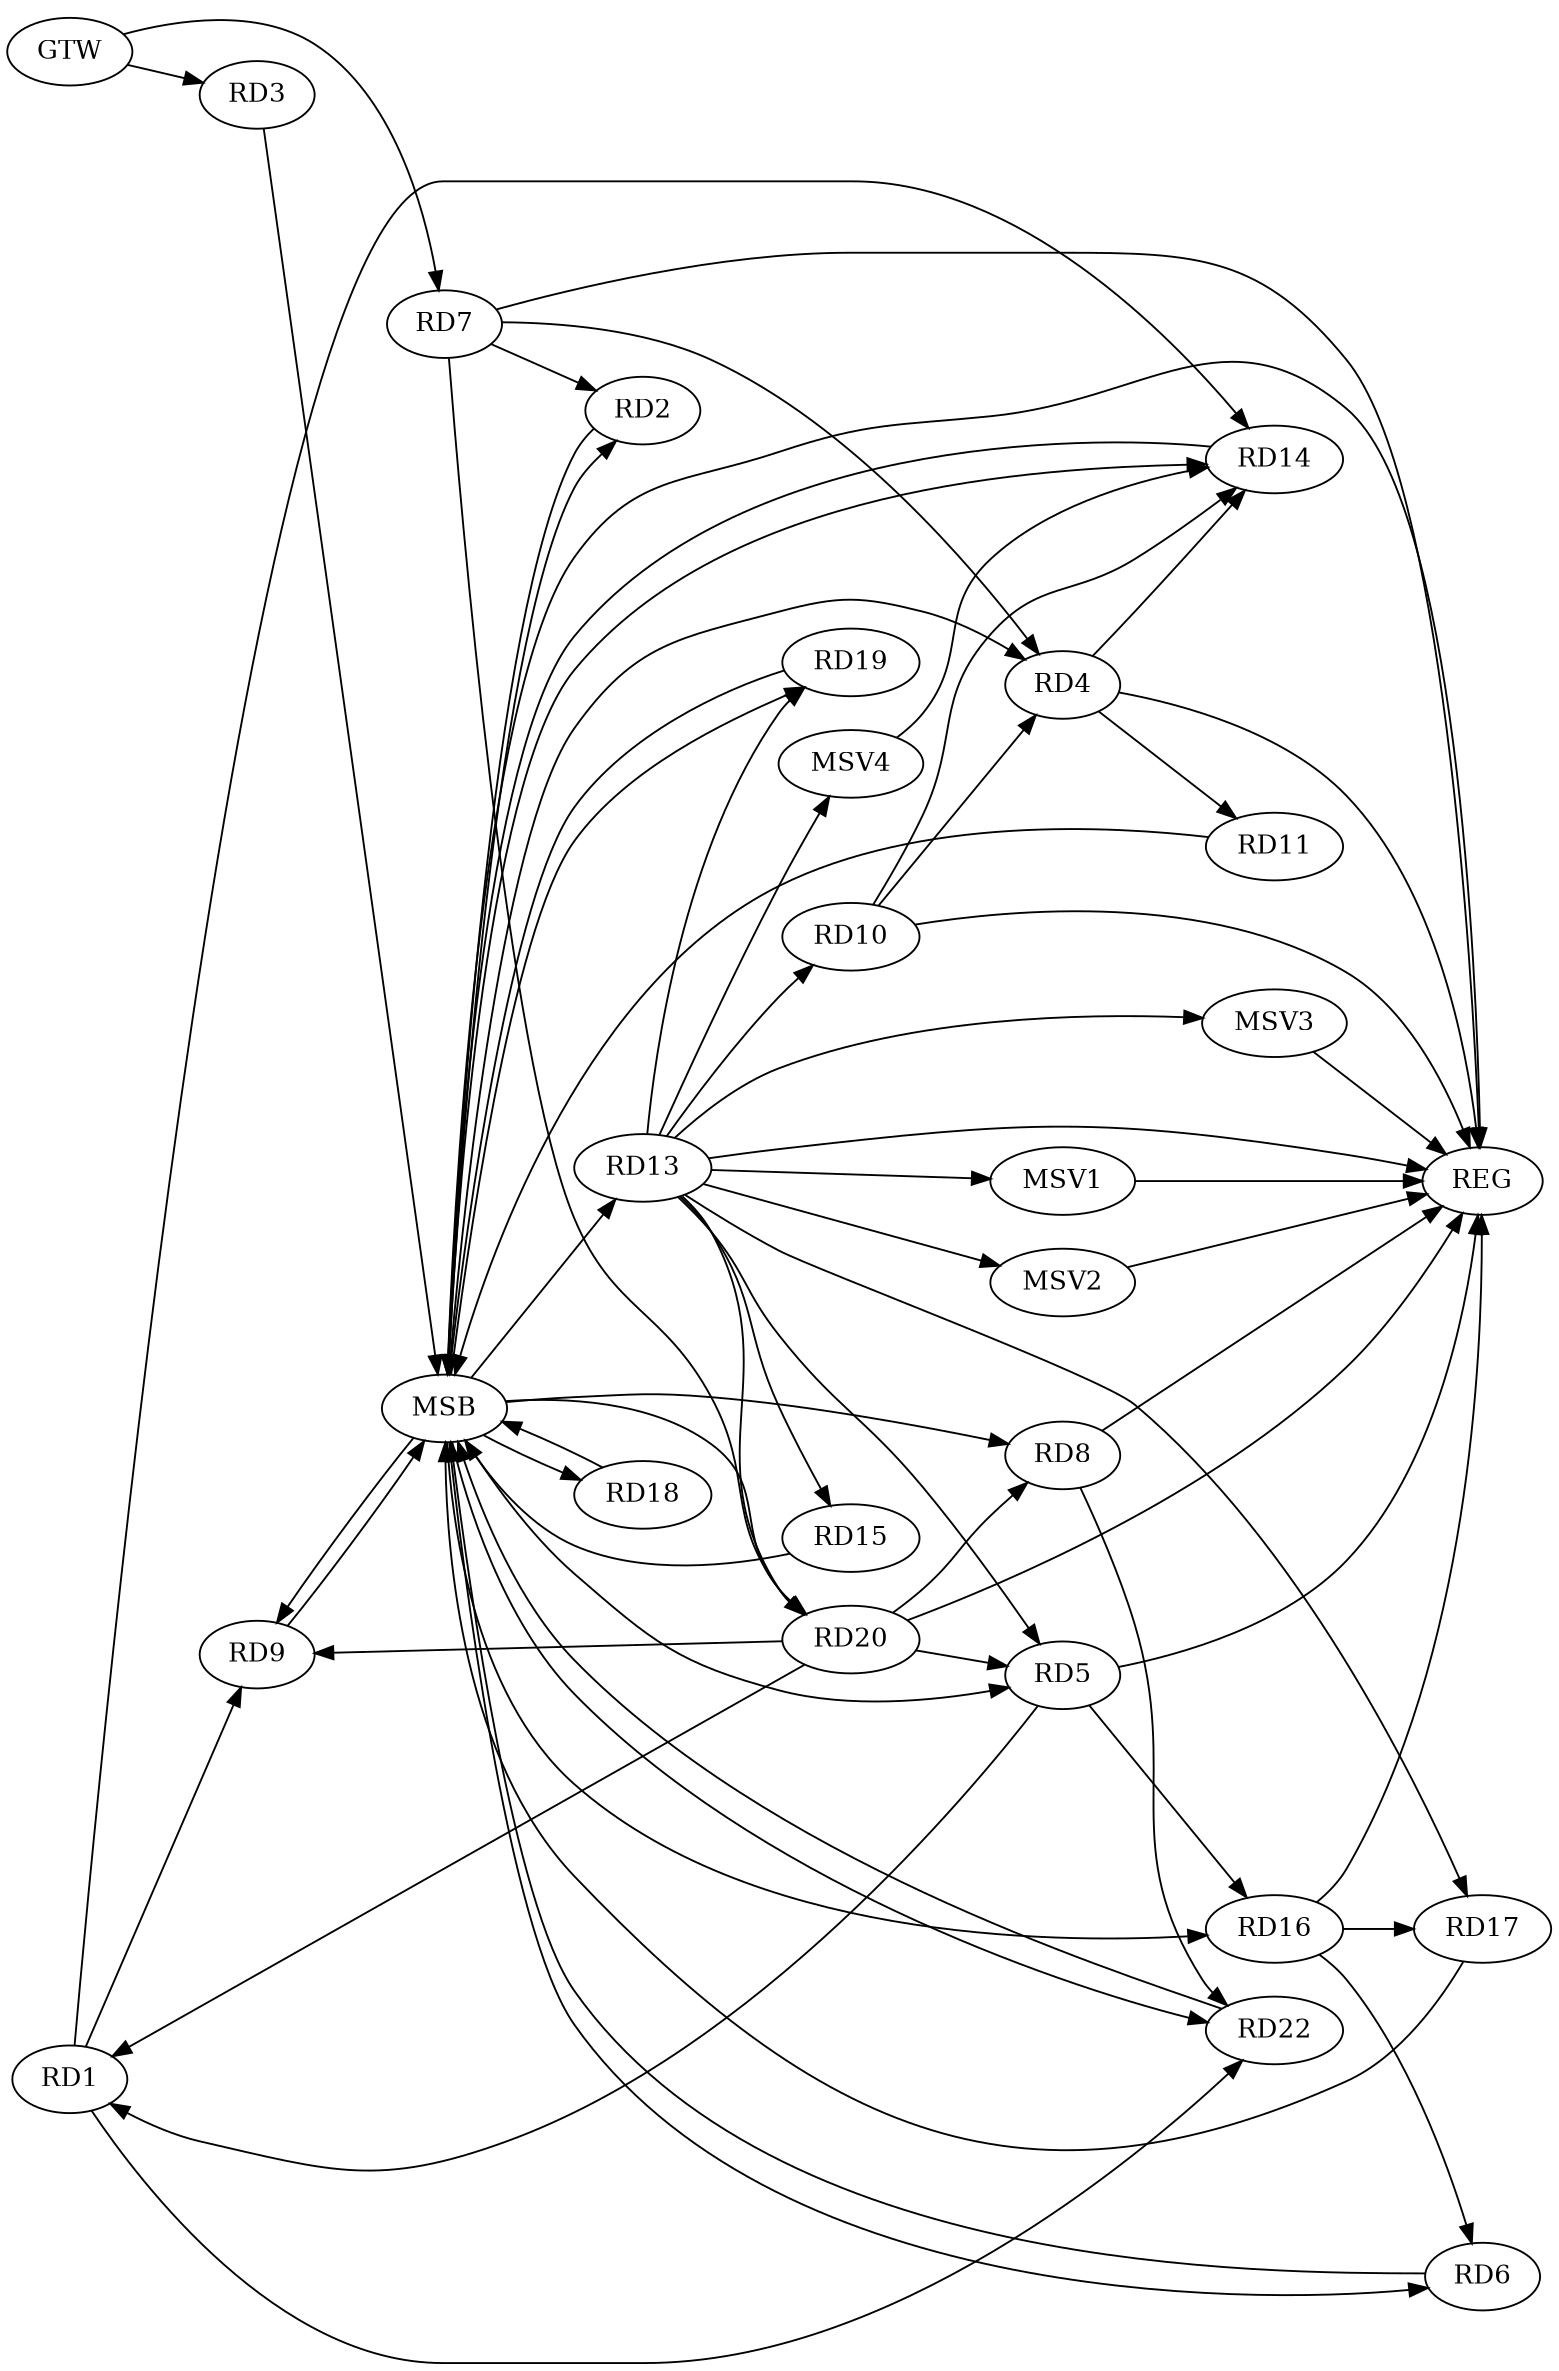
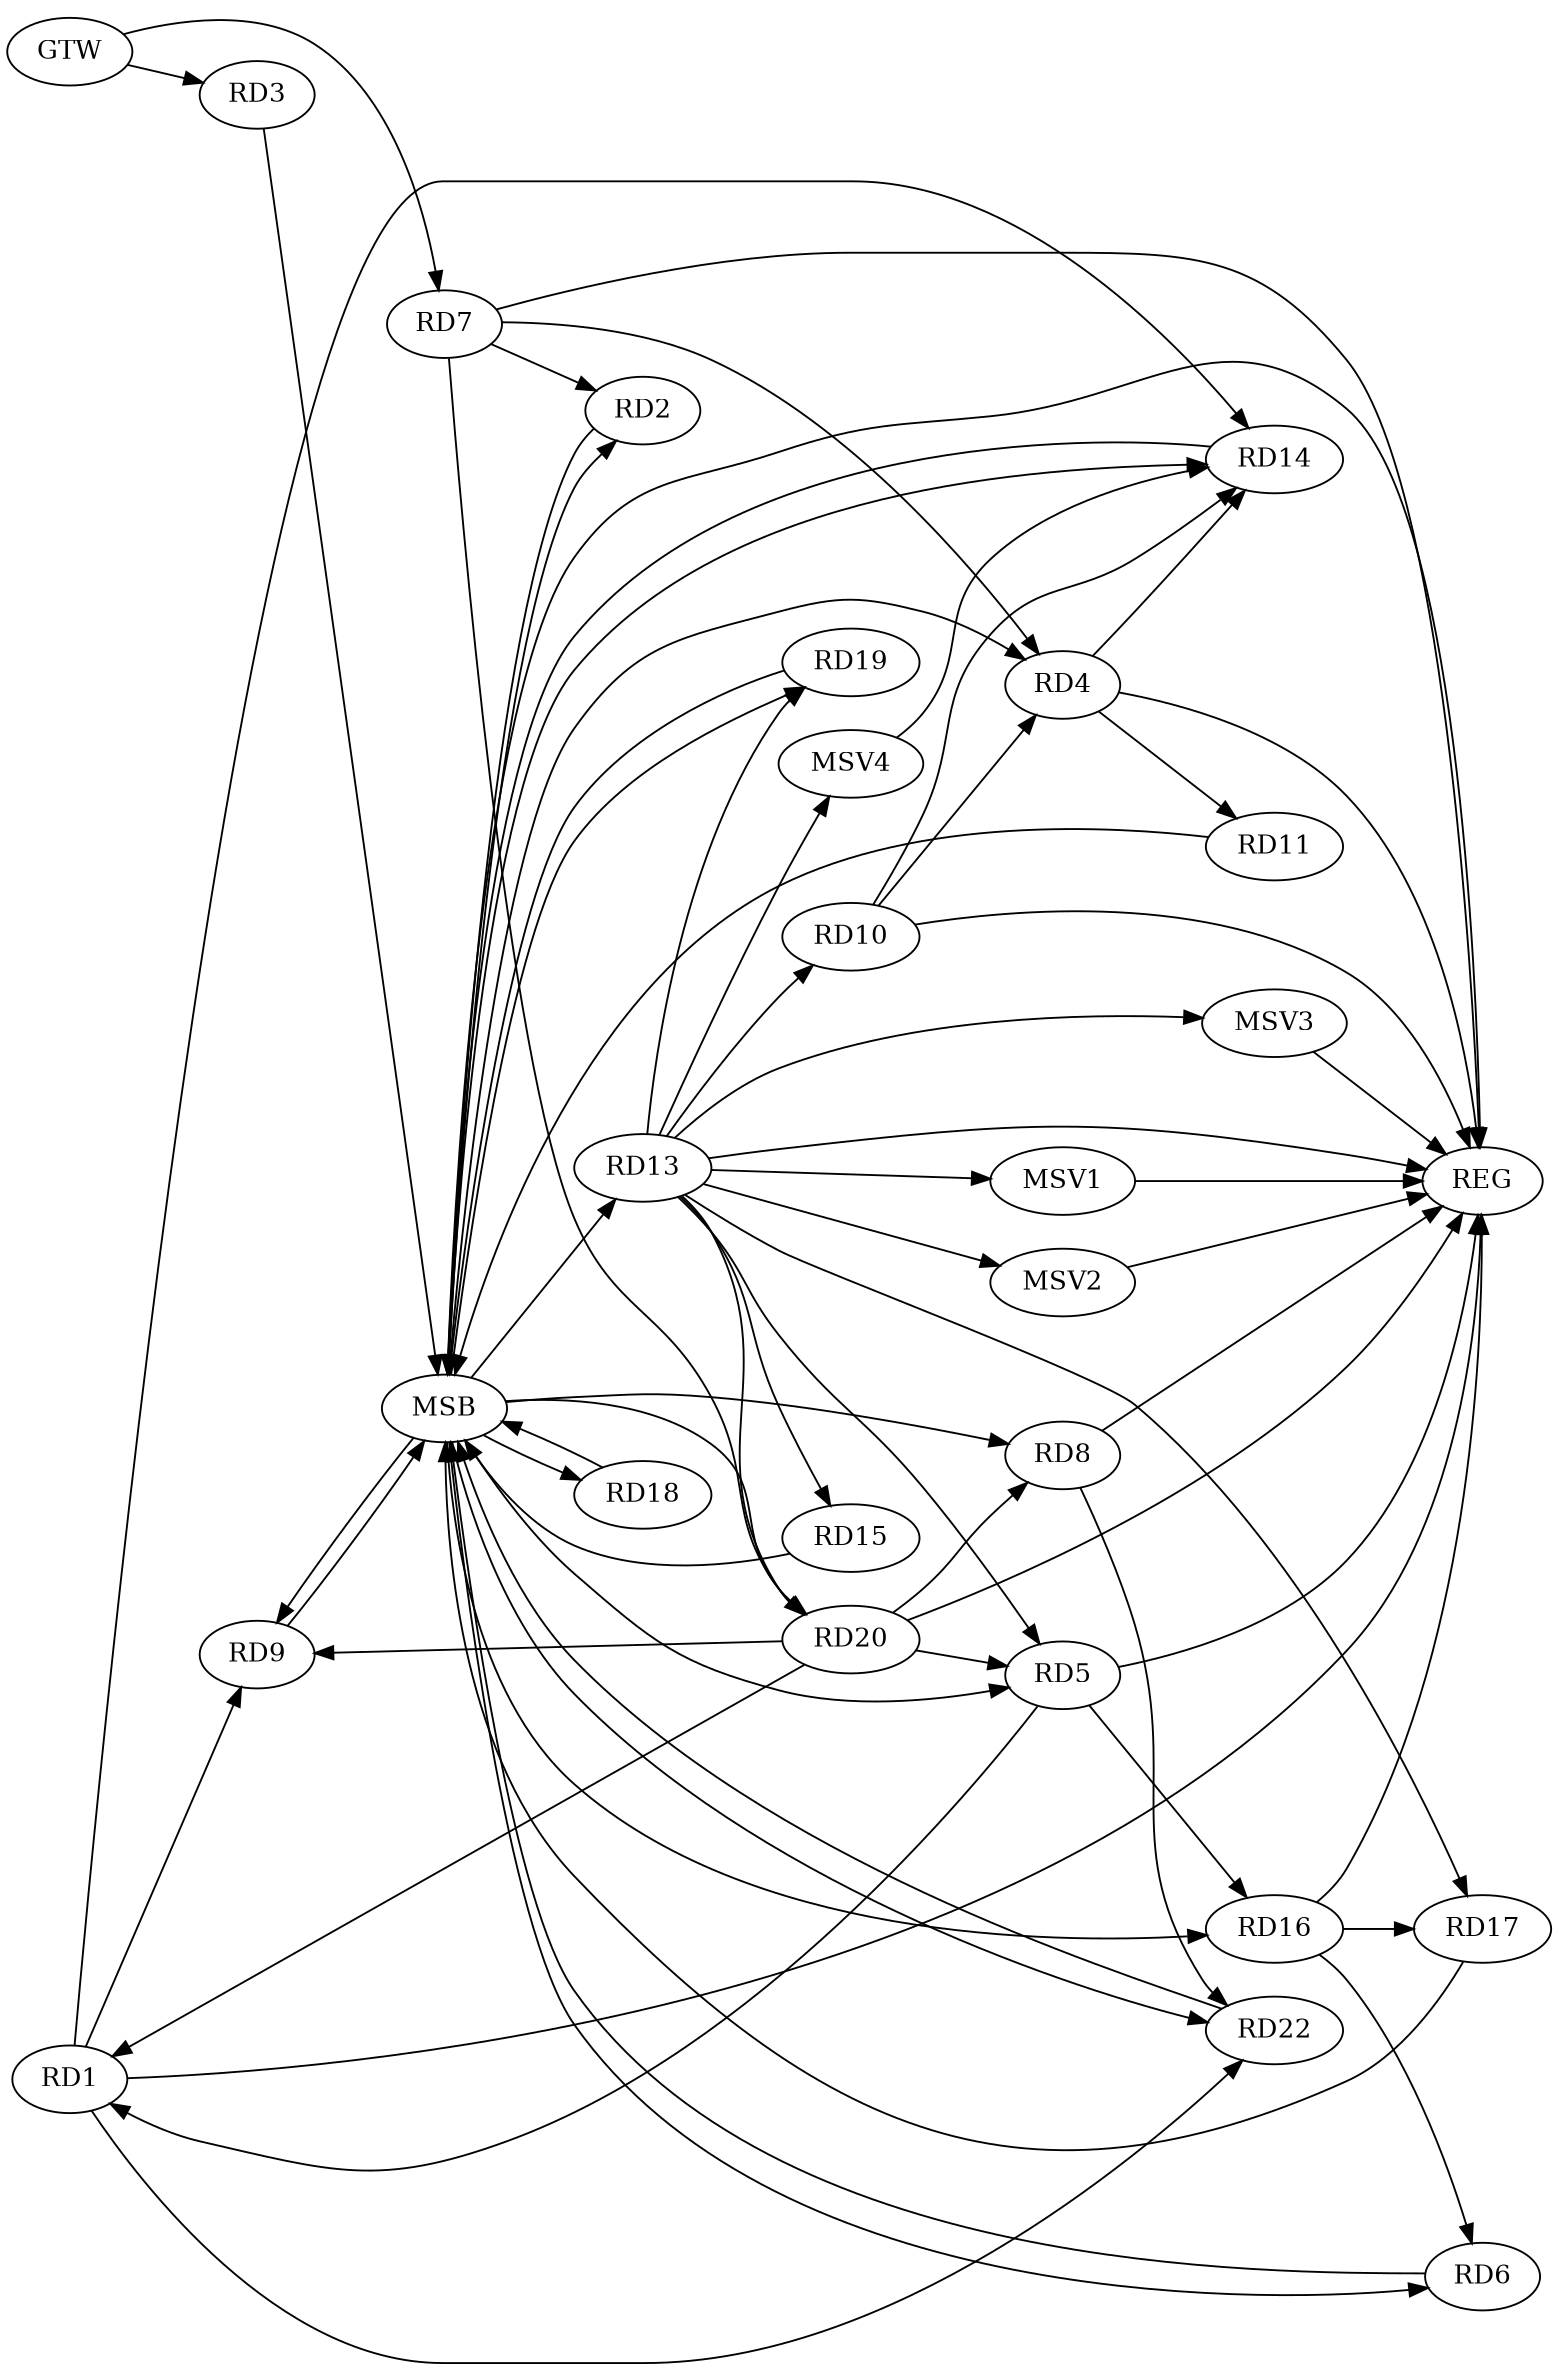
none -> (986, 1894)
